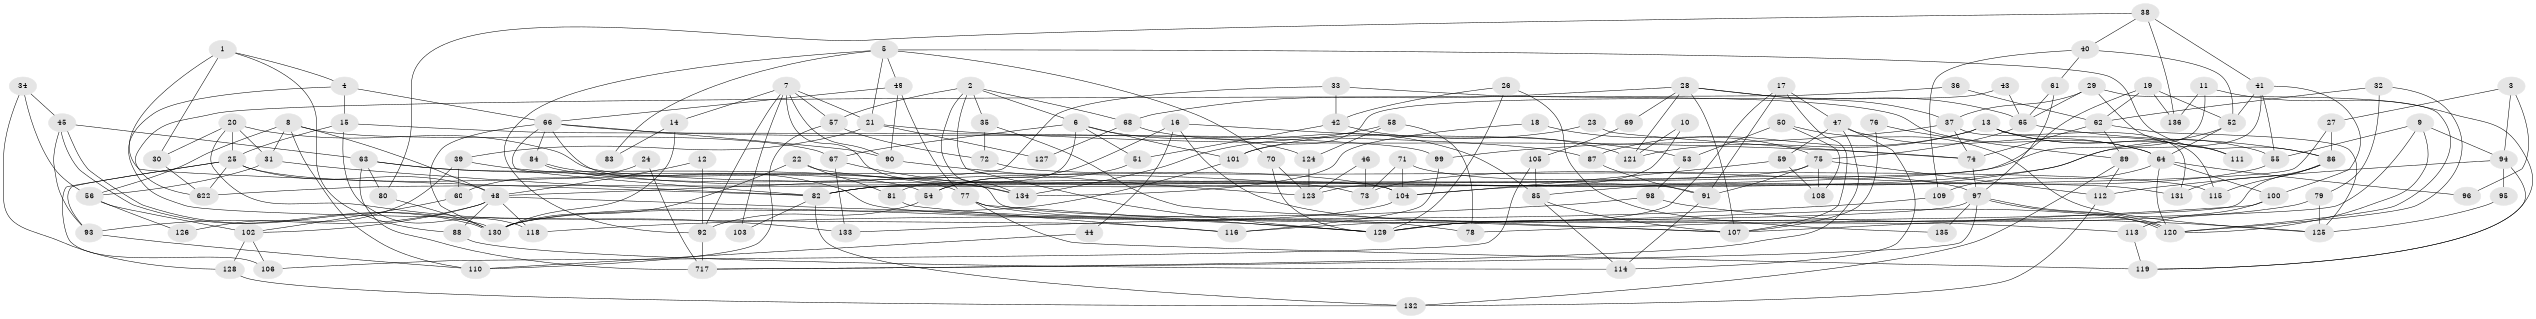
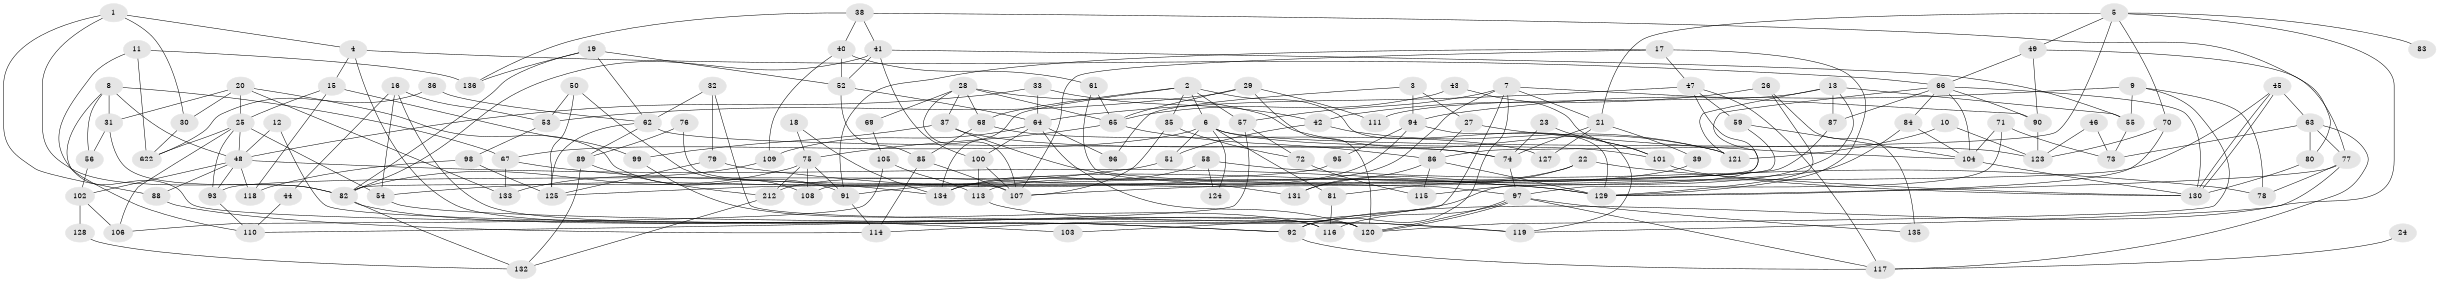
(23, 86) -> none
(2033, 104) -> (915, 109)
(674, 123) -> none
(1309, 178) -> (1600, 145)
(1536, 178) -> (922, 175)
(459, 196) -> none
(2101, 196) -> (770, 196)
(182, 233) -> none
(702, 270) -> (1880, 270)
